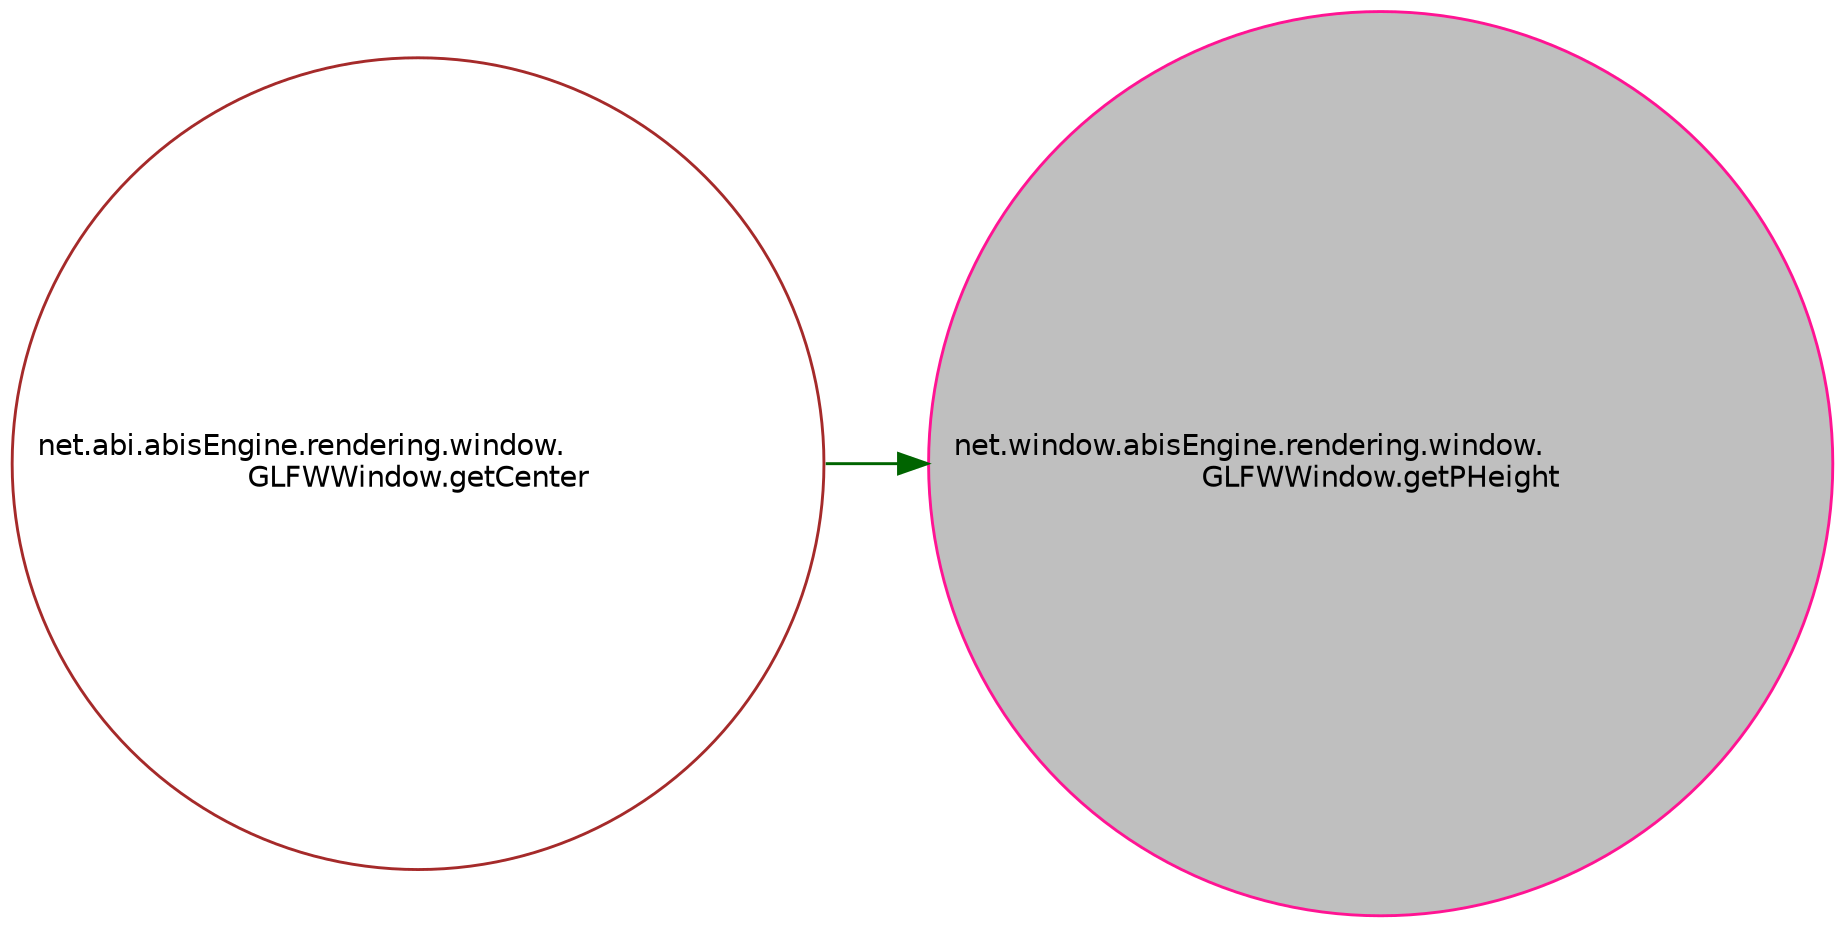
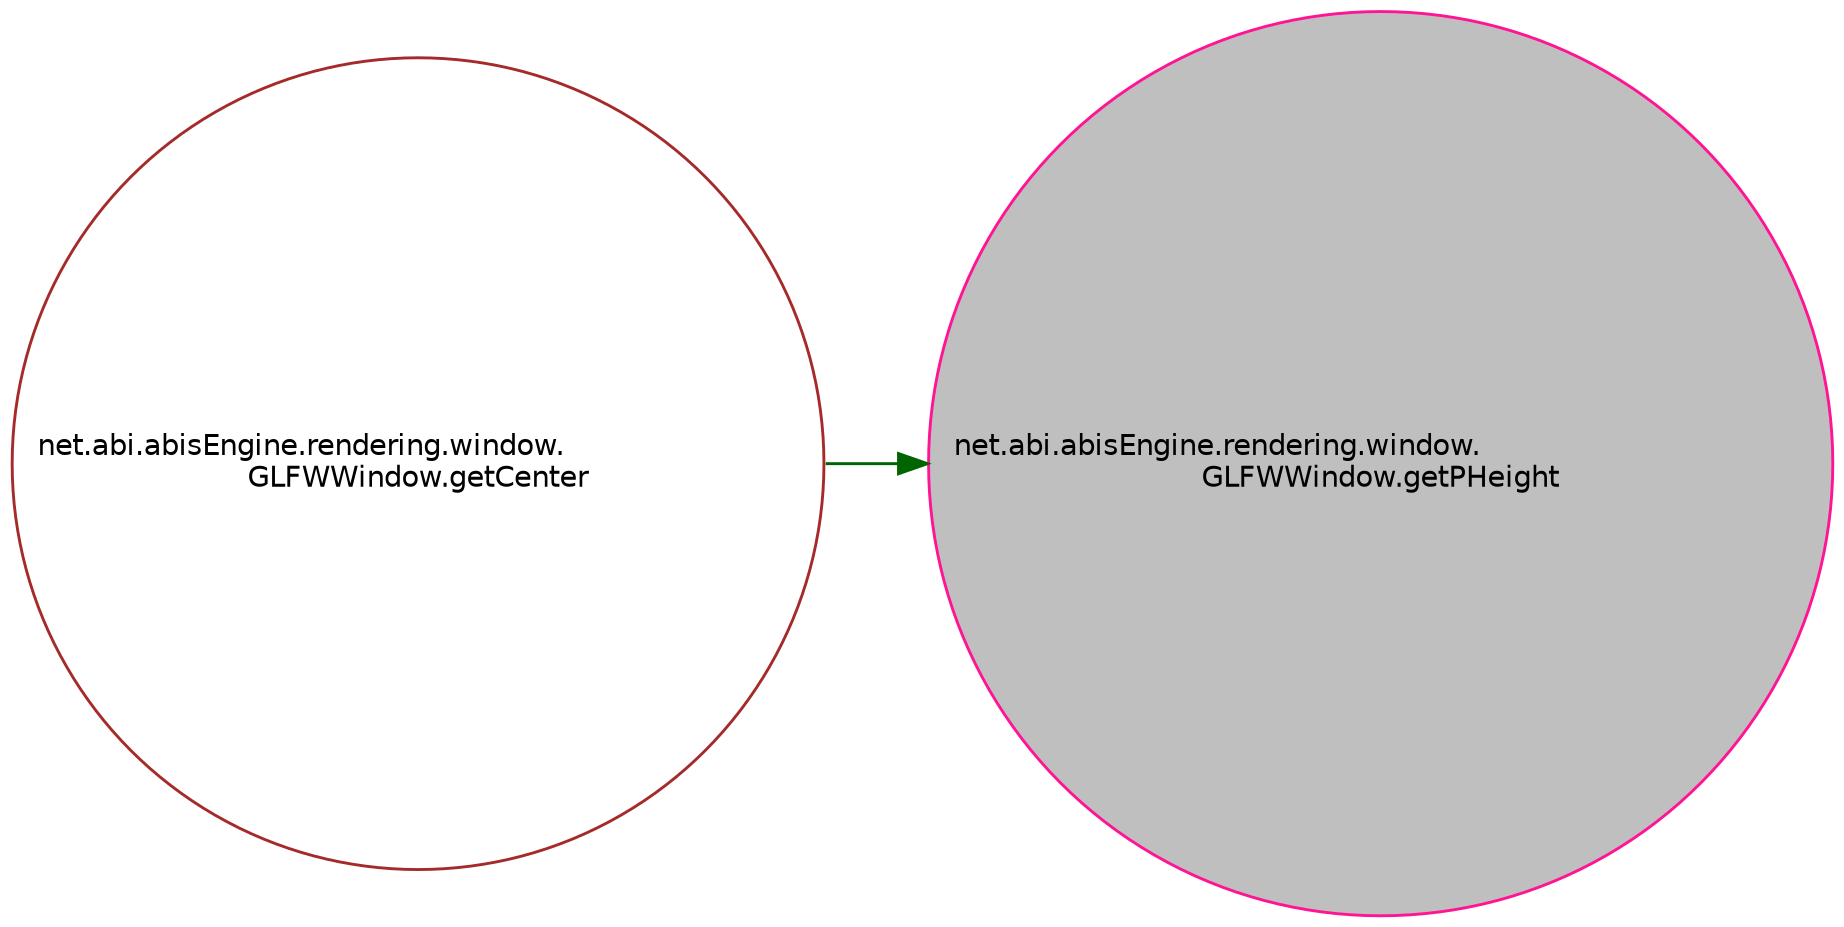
(1381, 464) -> (1381, 464)
